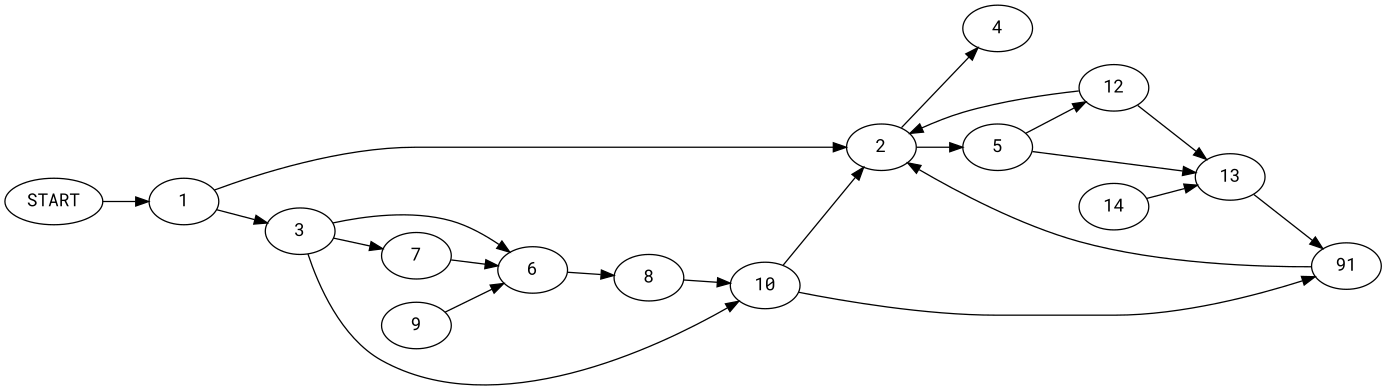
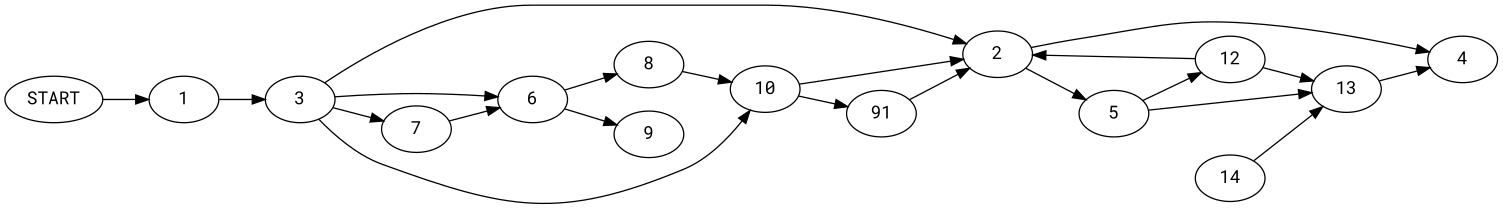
(521, 147) -> (633, 5)
(1283, 217) -> (1398, 76)
(469, 301) -> (585, 115)
